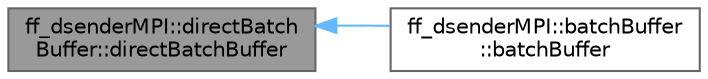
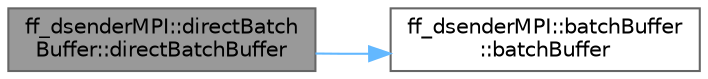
(363, 26) -> (342, 54)
